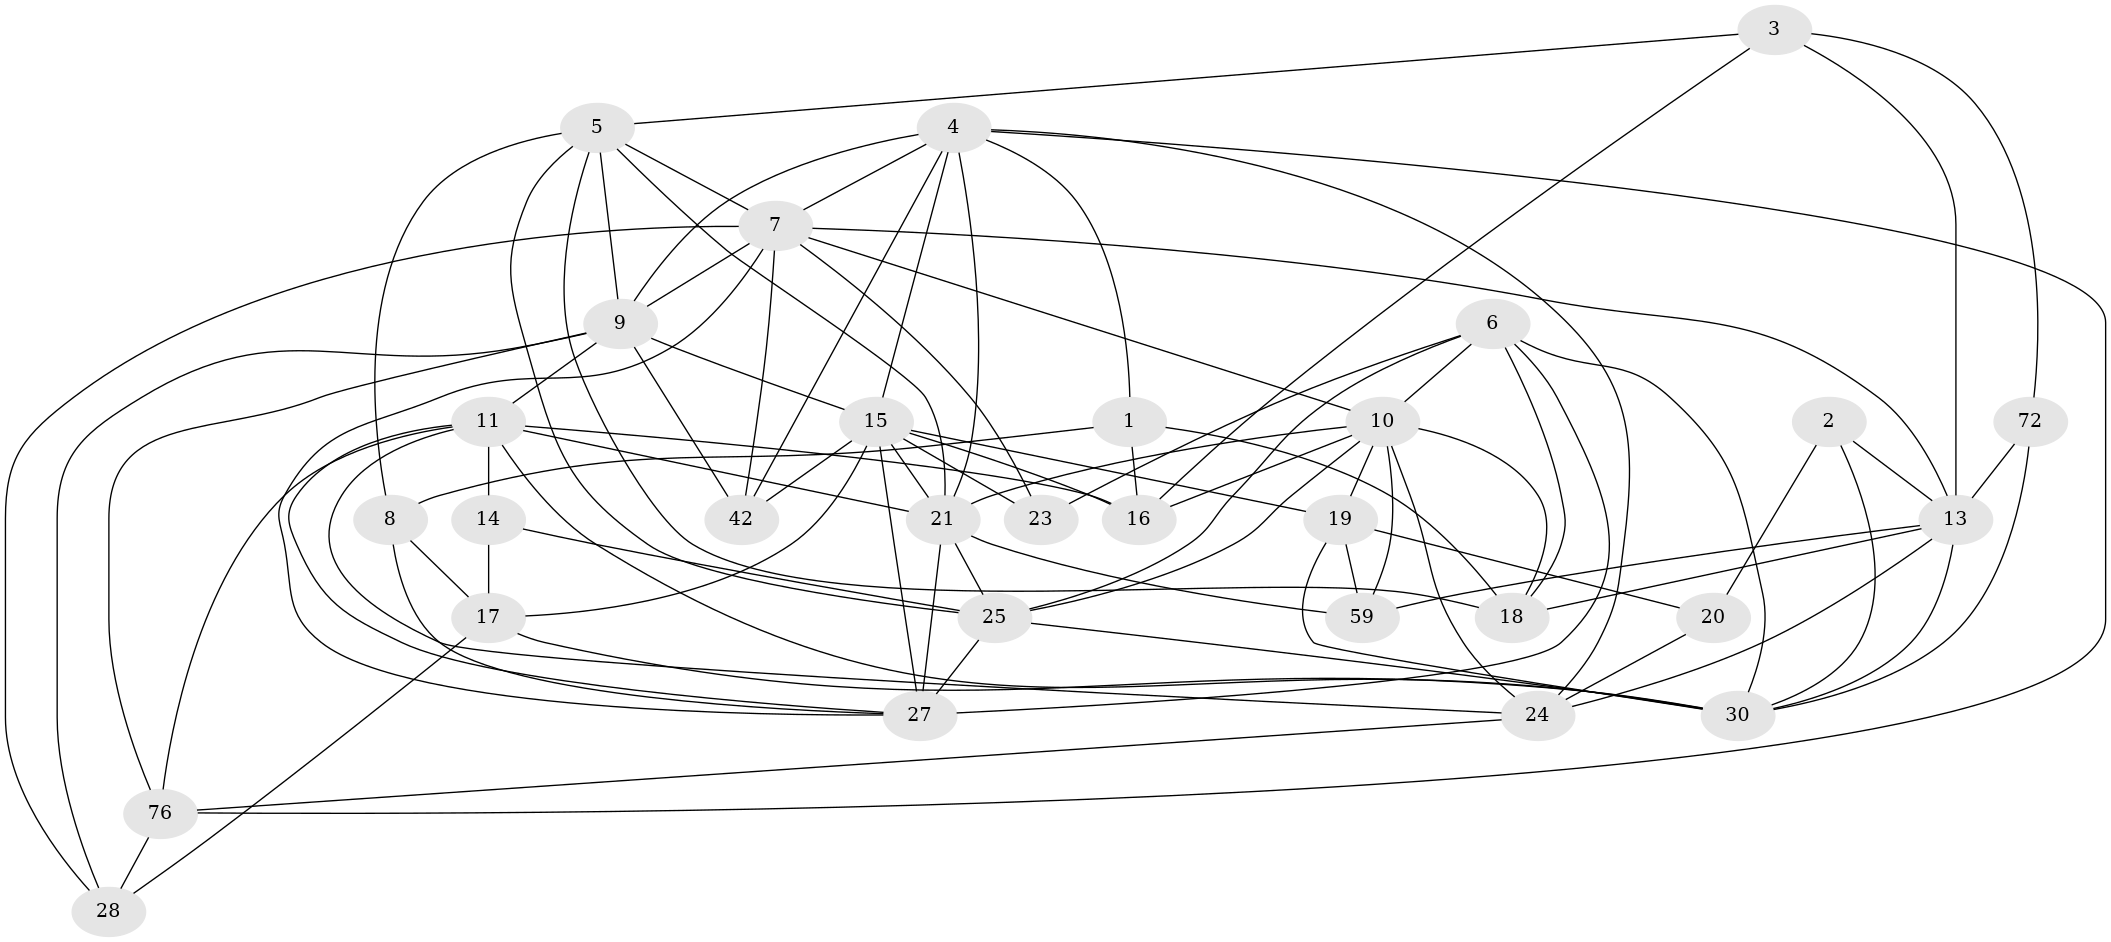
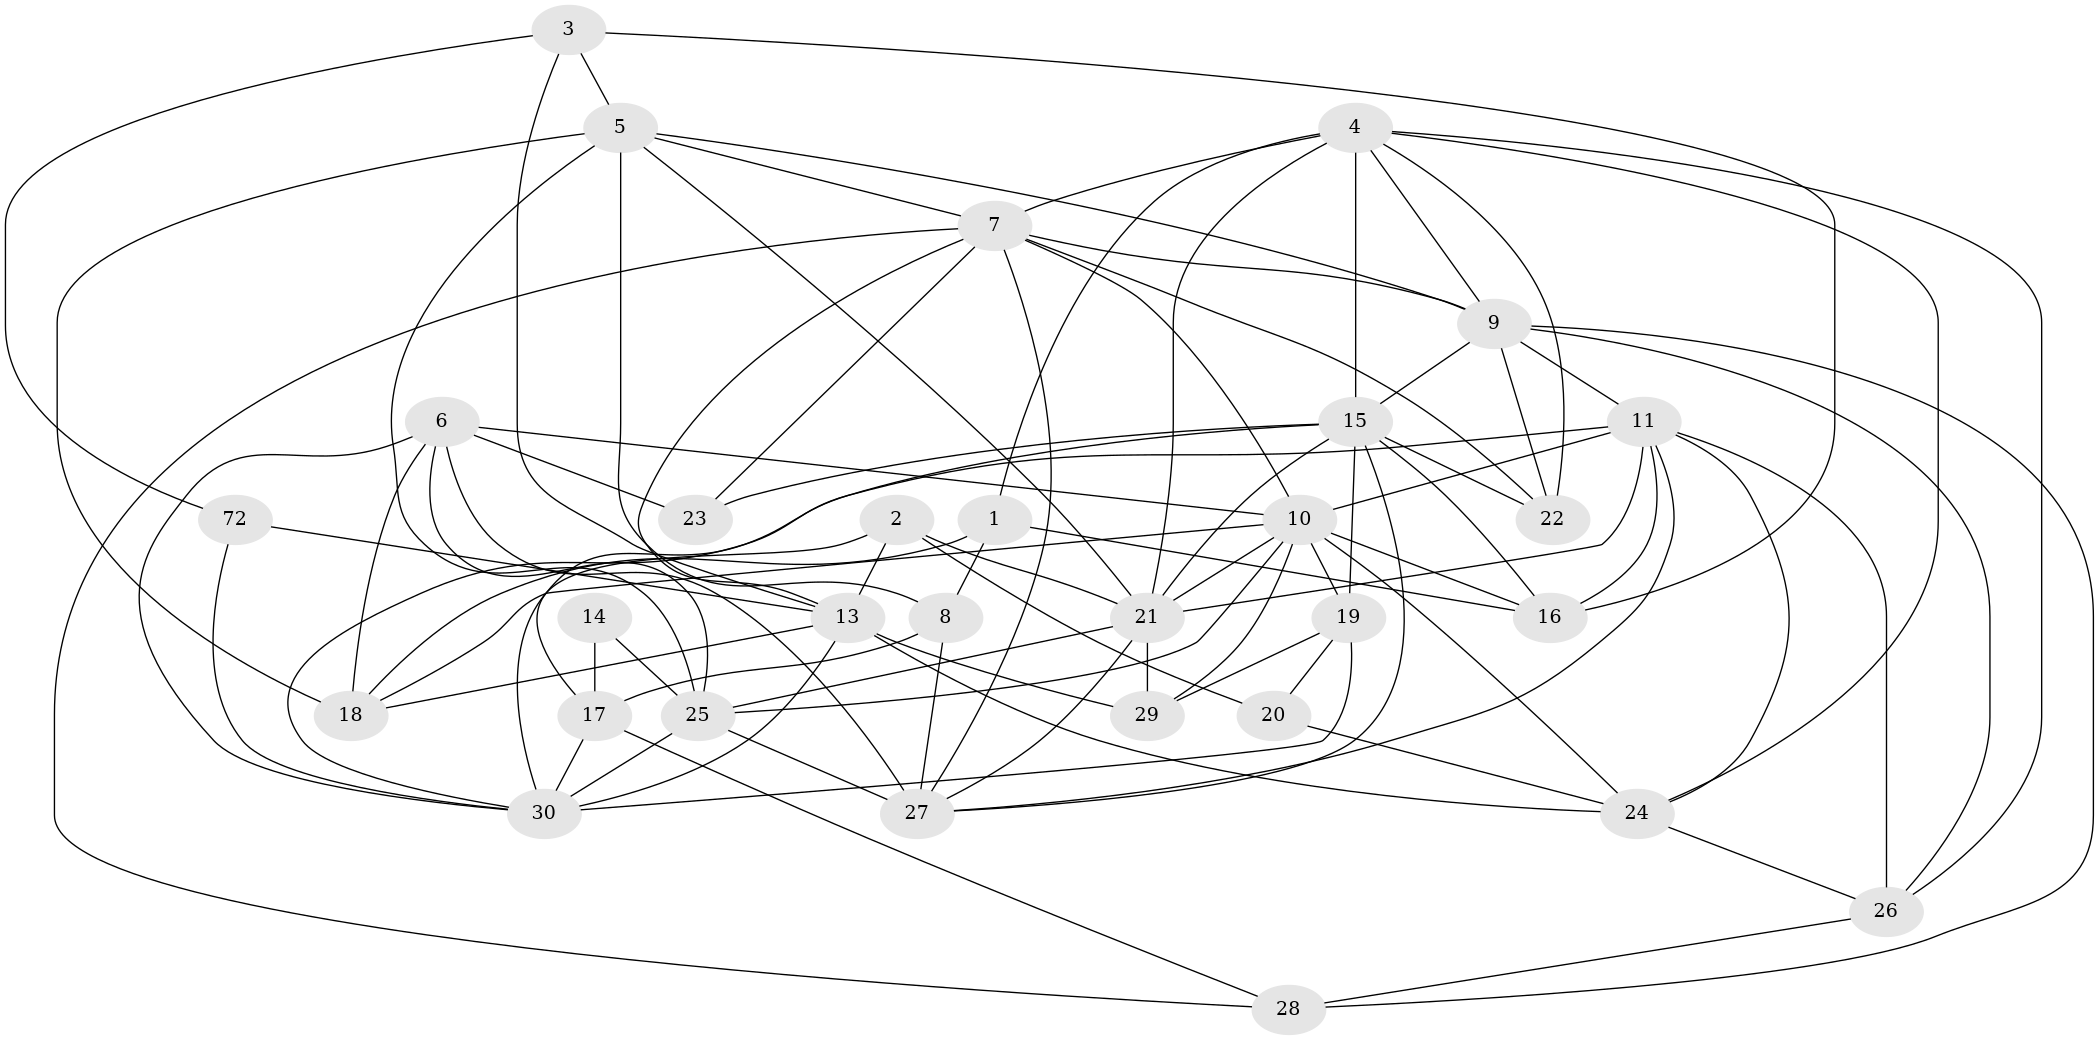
(489, 471) -> (1479, 469)
(742, 520) -> (1553, 520)
none -> (1021, 570)
(1362, 618) -> (1147, 716)
(161, 814) -> (1886, 912)
